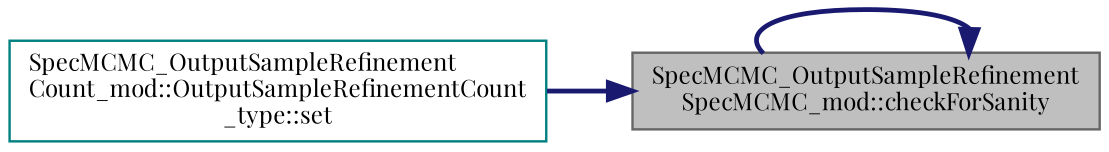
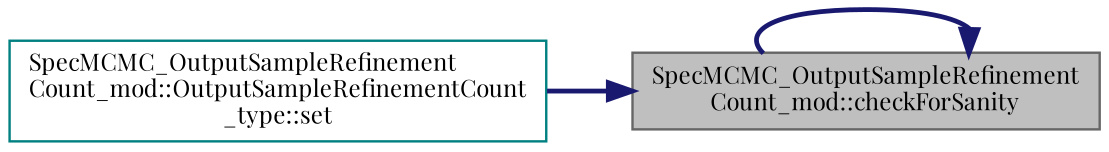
(866, 91) -> (866, 91)
